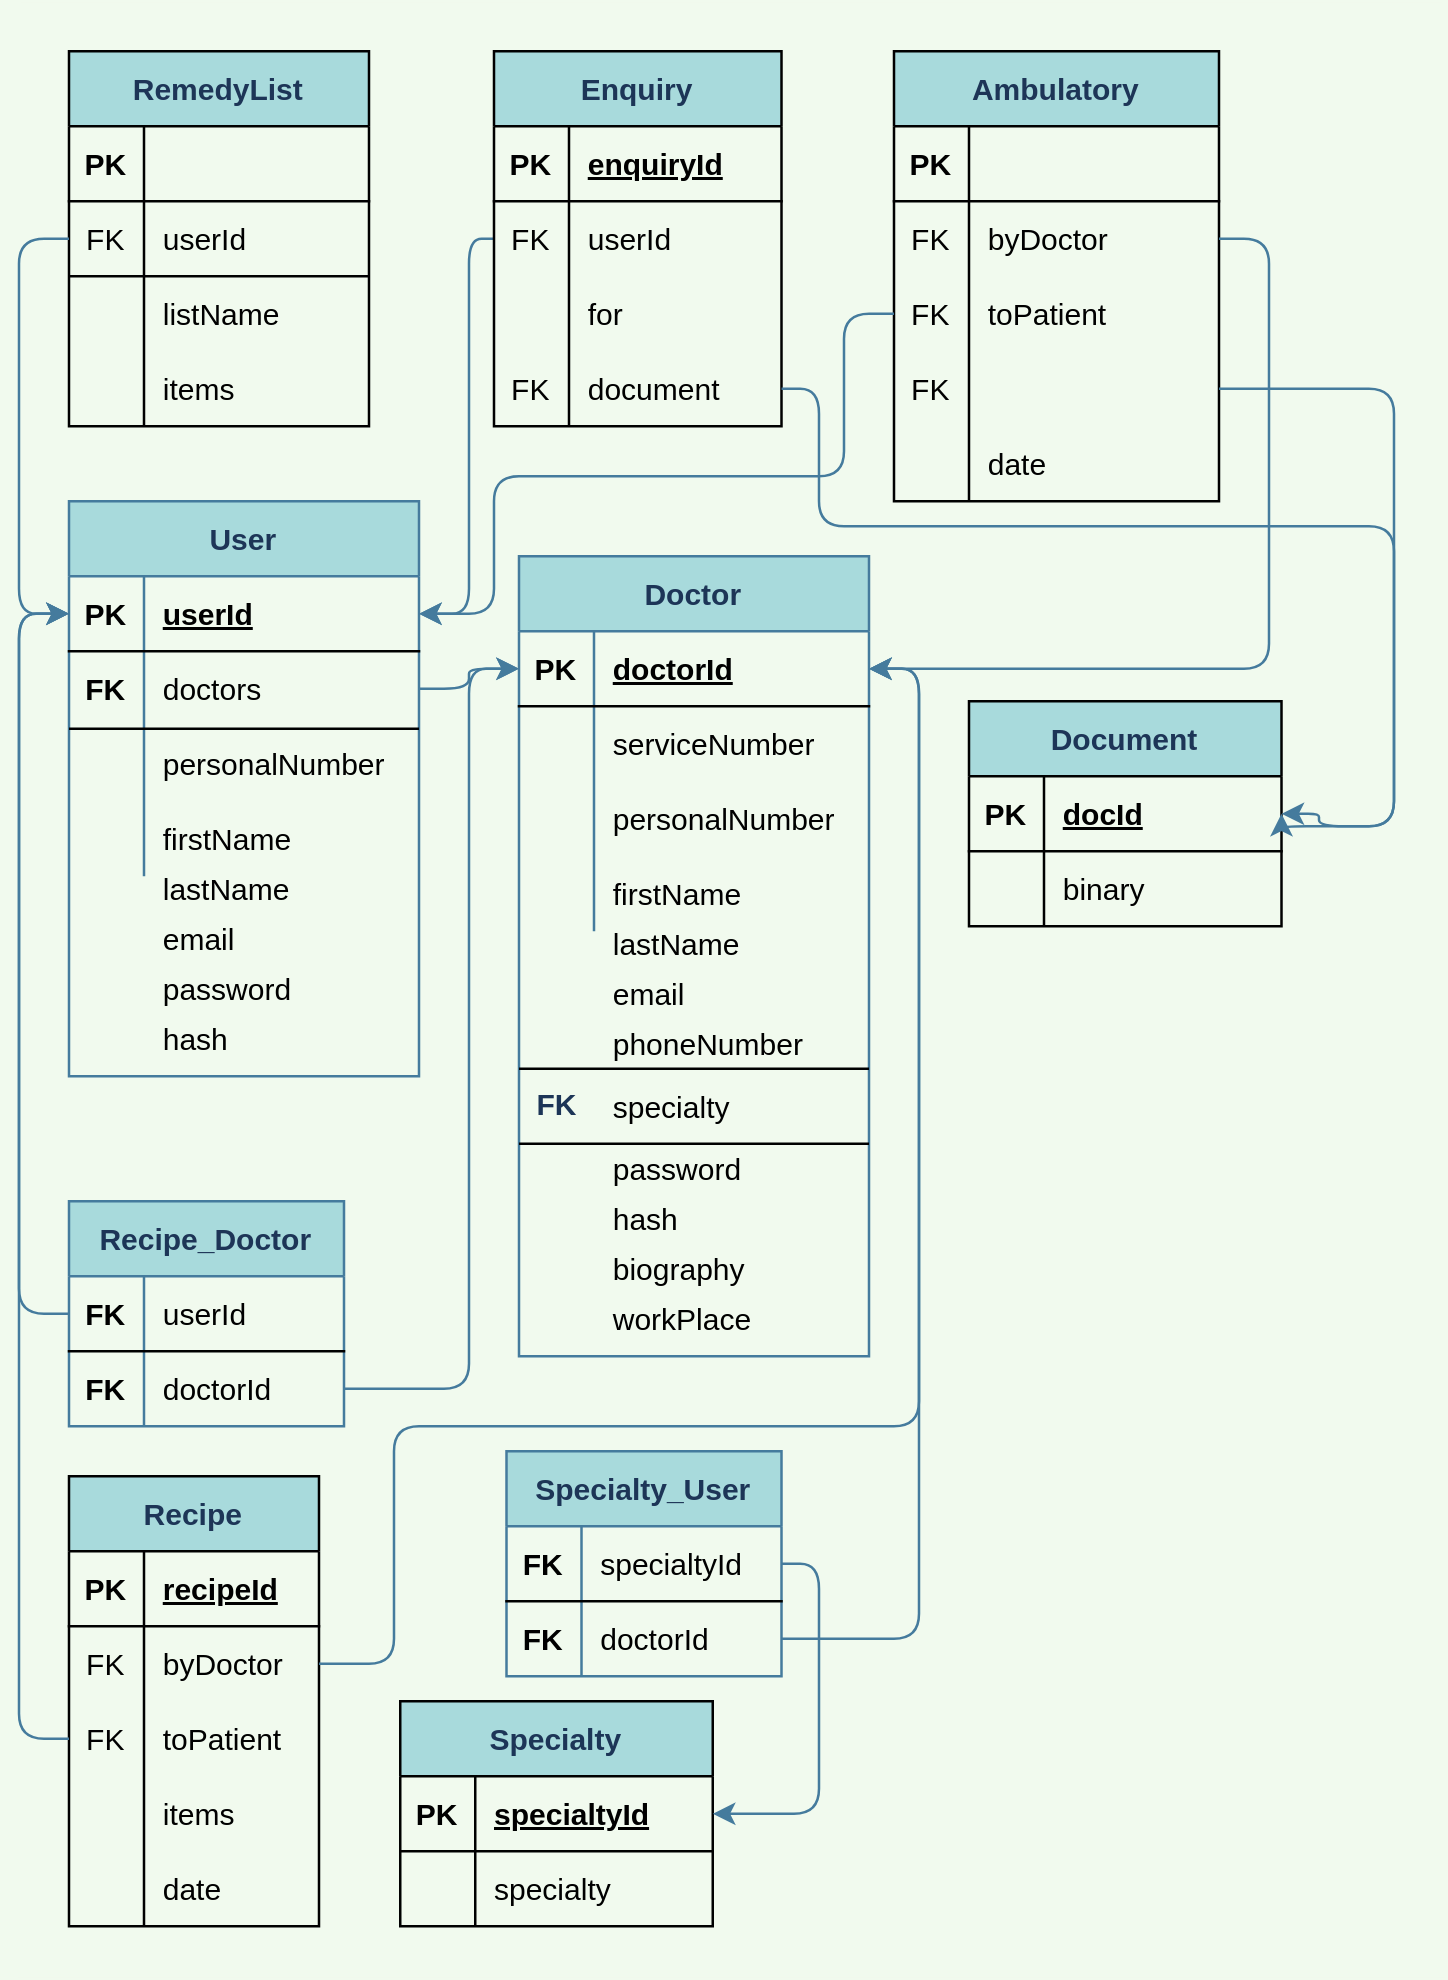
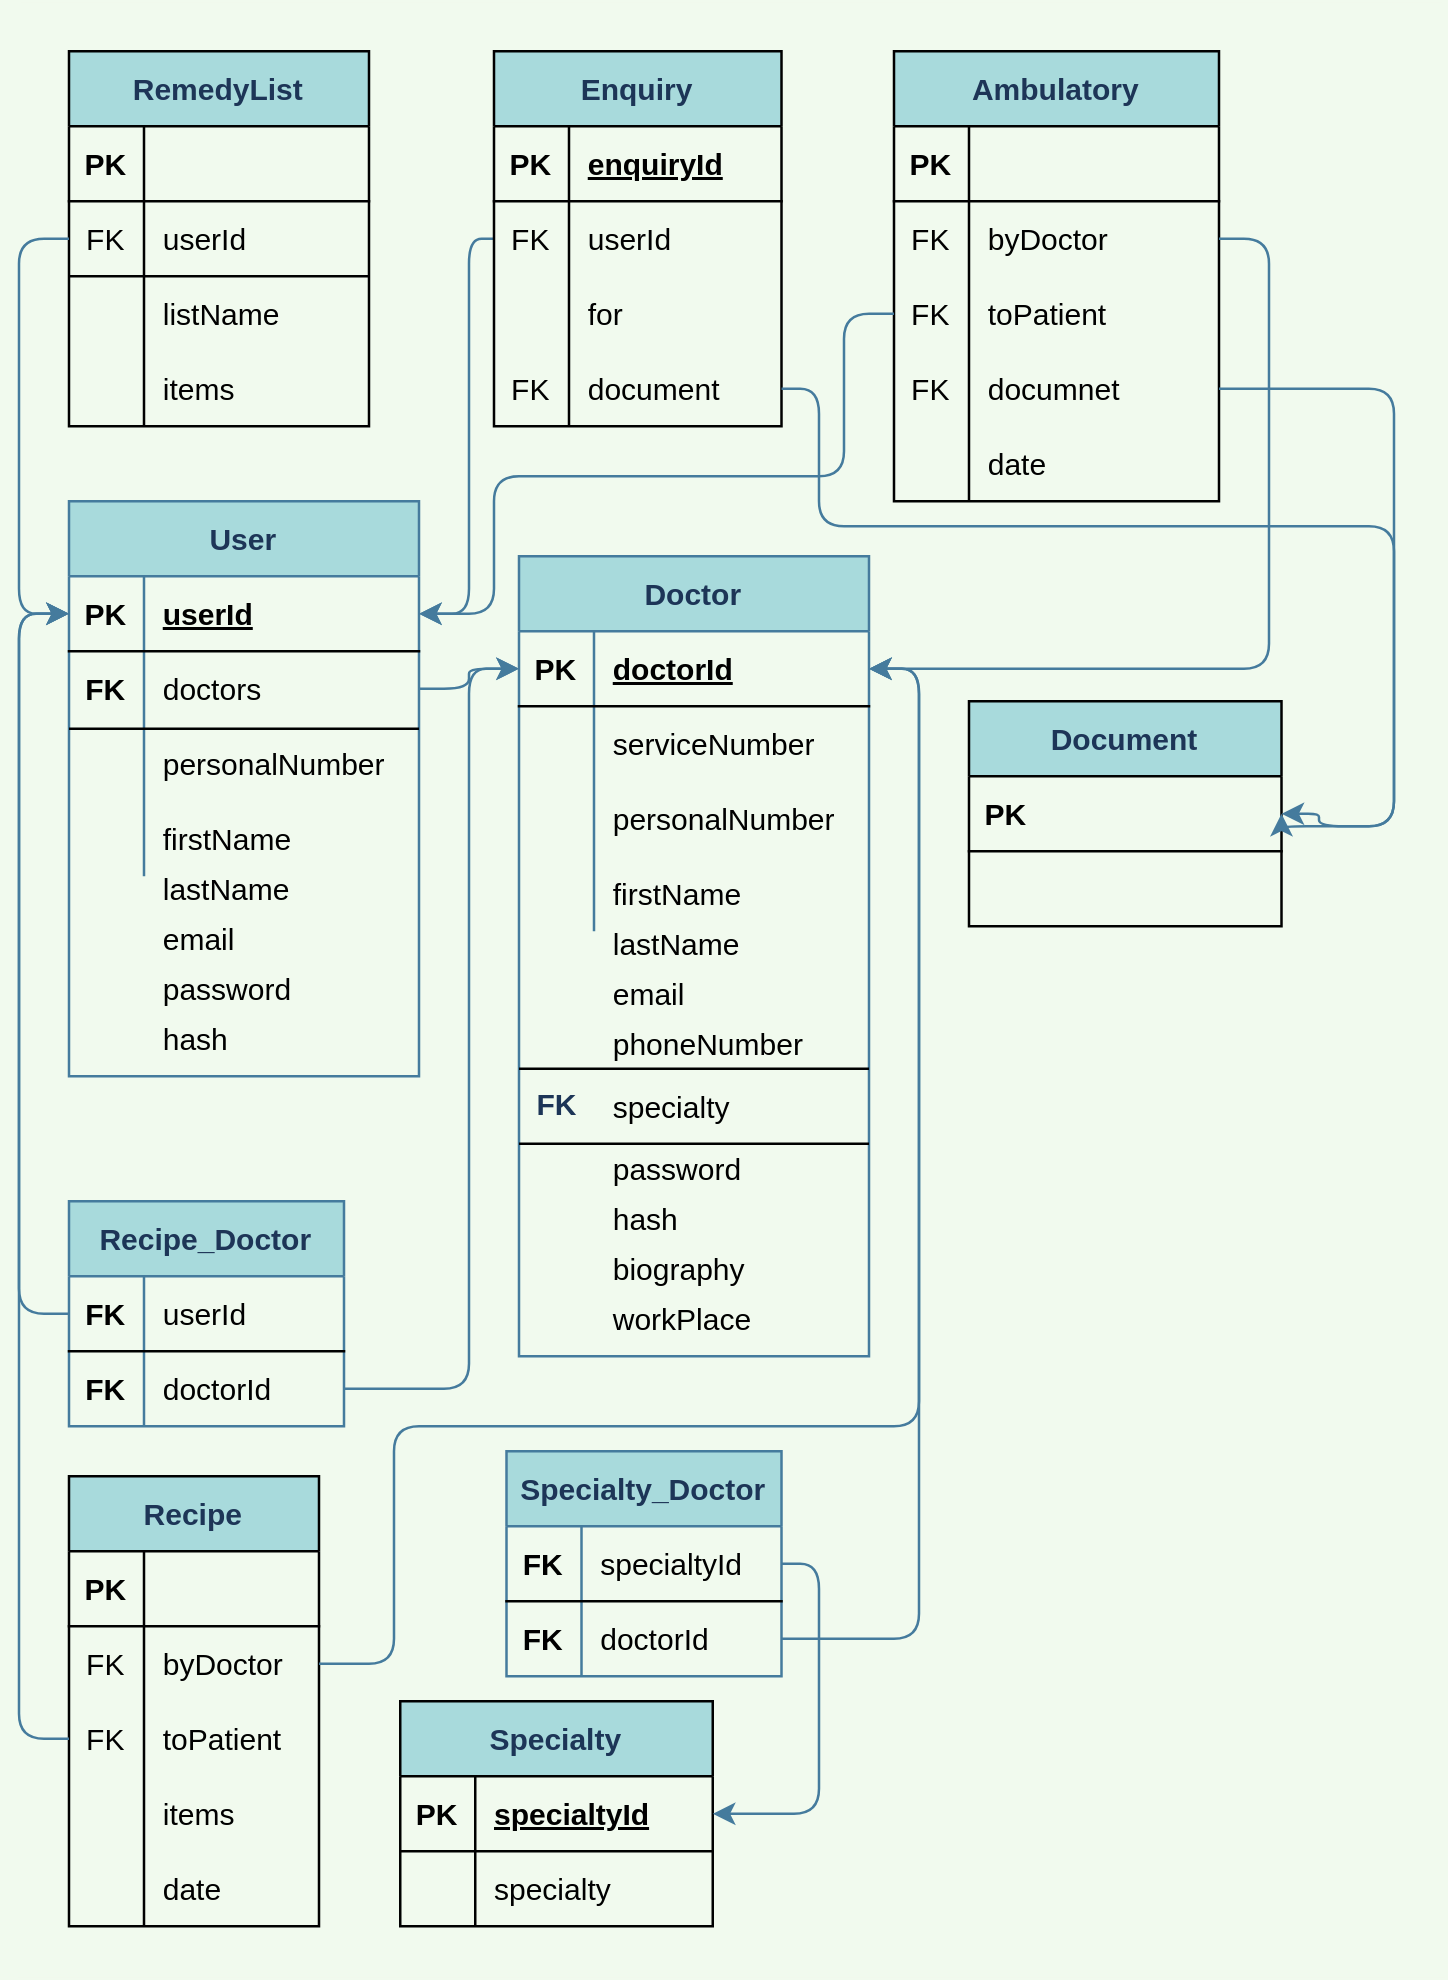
none -> (1094, 389)
(1163, 814) -> none
(1163, 889) -> none
(643, 1490) -> (643, 1490)
(231, 1589) -> none
